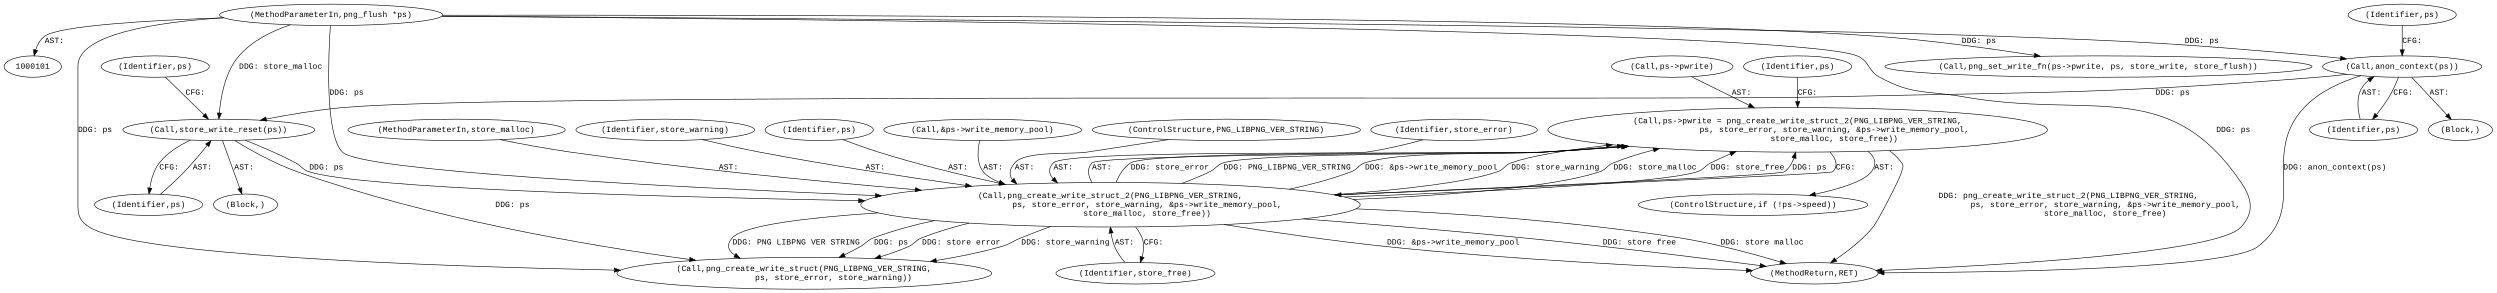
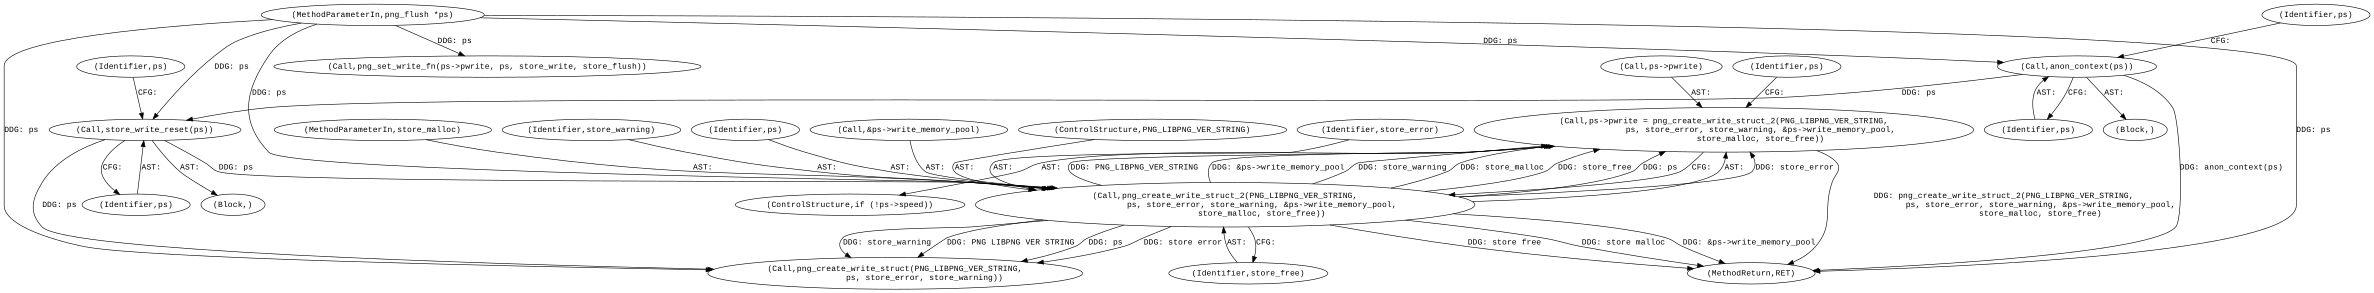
(33, 67) -> none
(281, 67) -> (232, 67)
